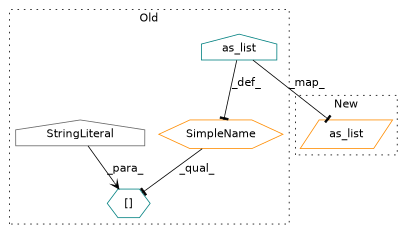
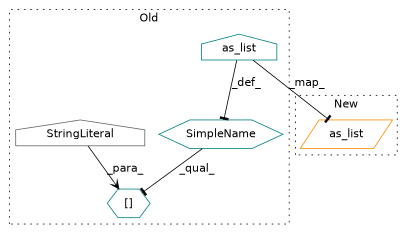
(221, 134) -> (221, 134)
